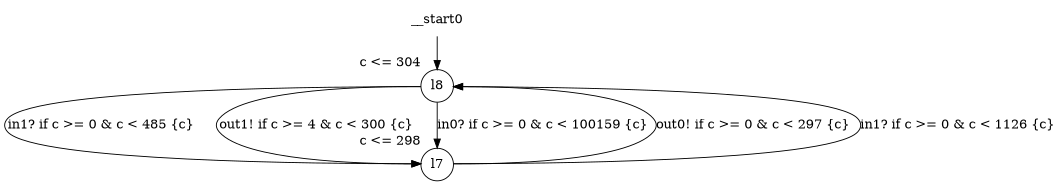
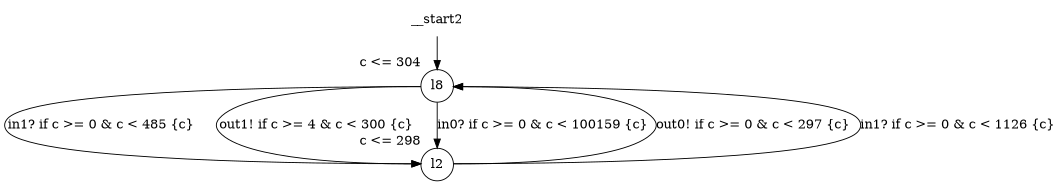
(437, 20) -> (437, 20)
(437, 165) -> (437, 165)
